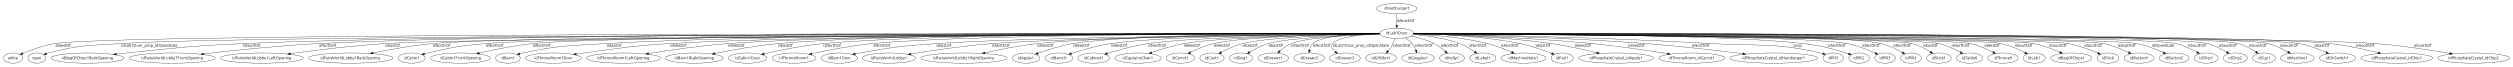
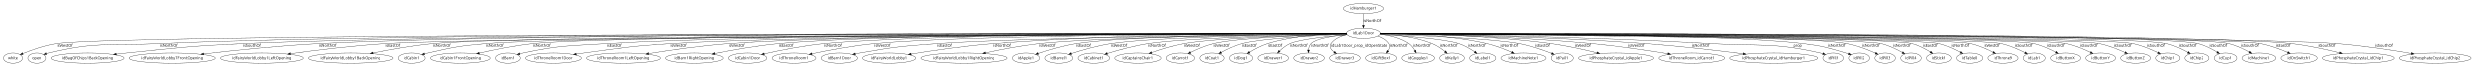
(150, 46) -> (169, 46)
(882, 46) -> (883, 46)
(1081, 46) -> (1084, 46)
(2163, 46) -> (2123, 46)
(2071, 58) -> none
(2108, 58) -> (2066, 58)
